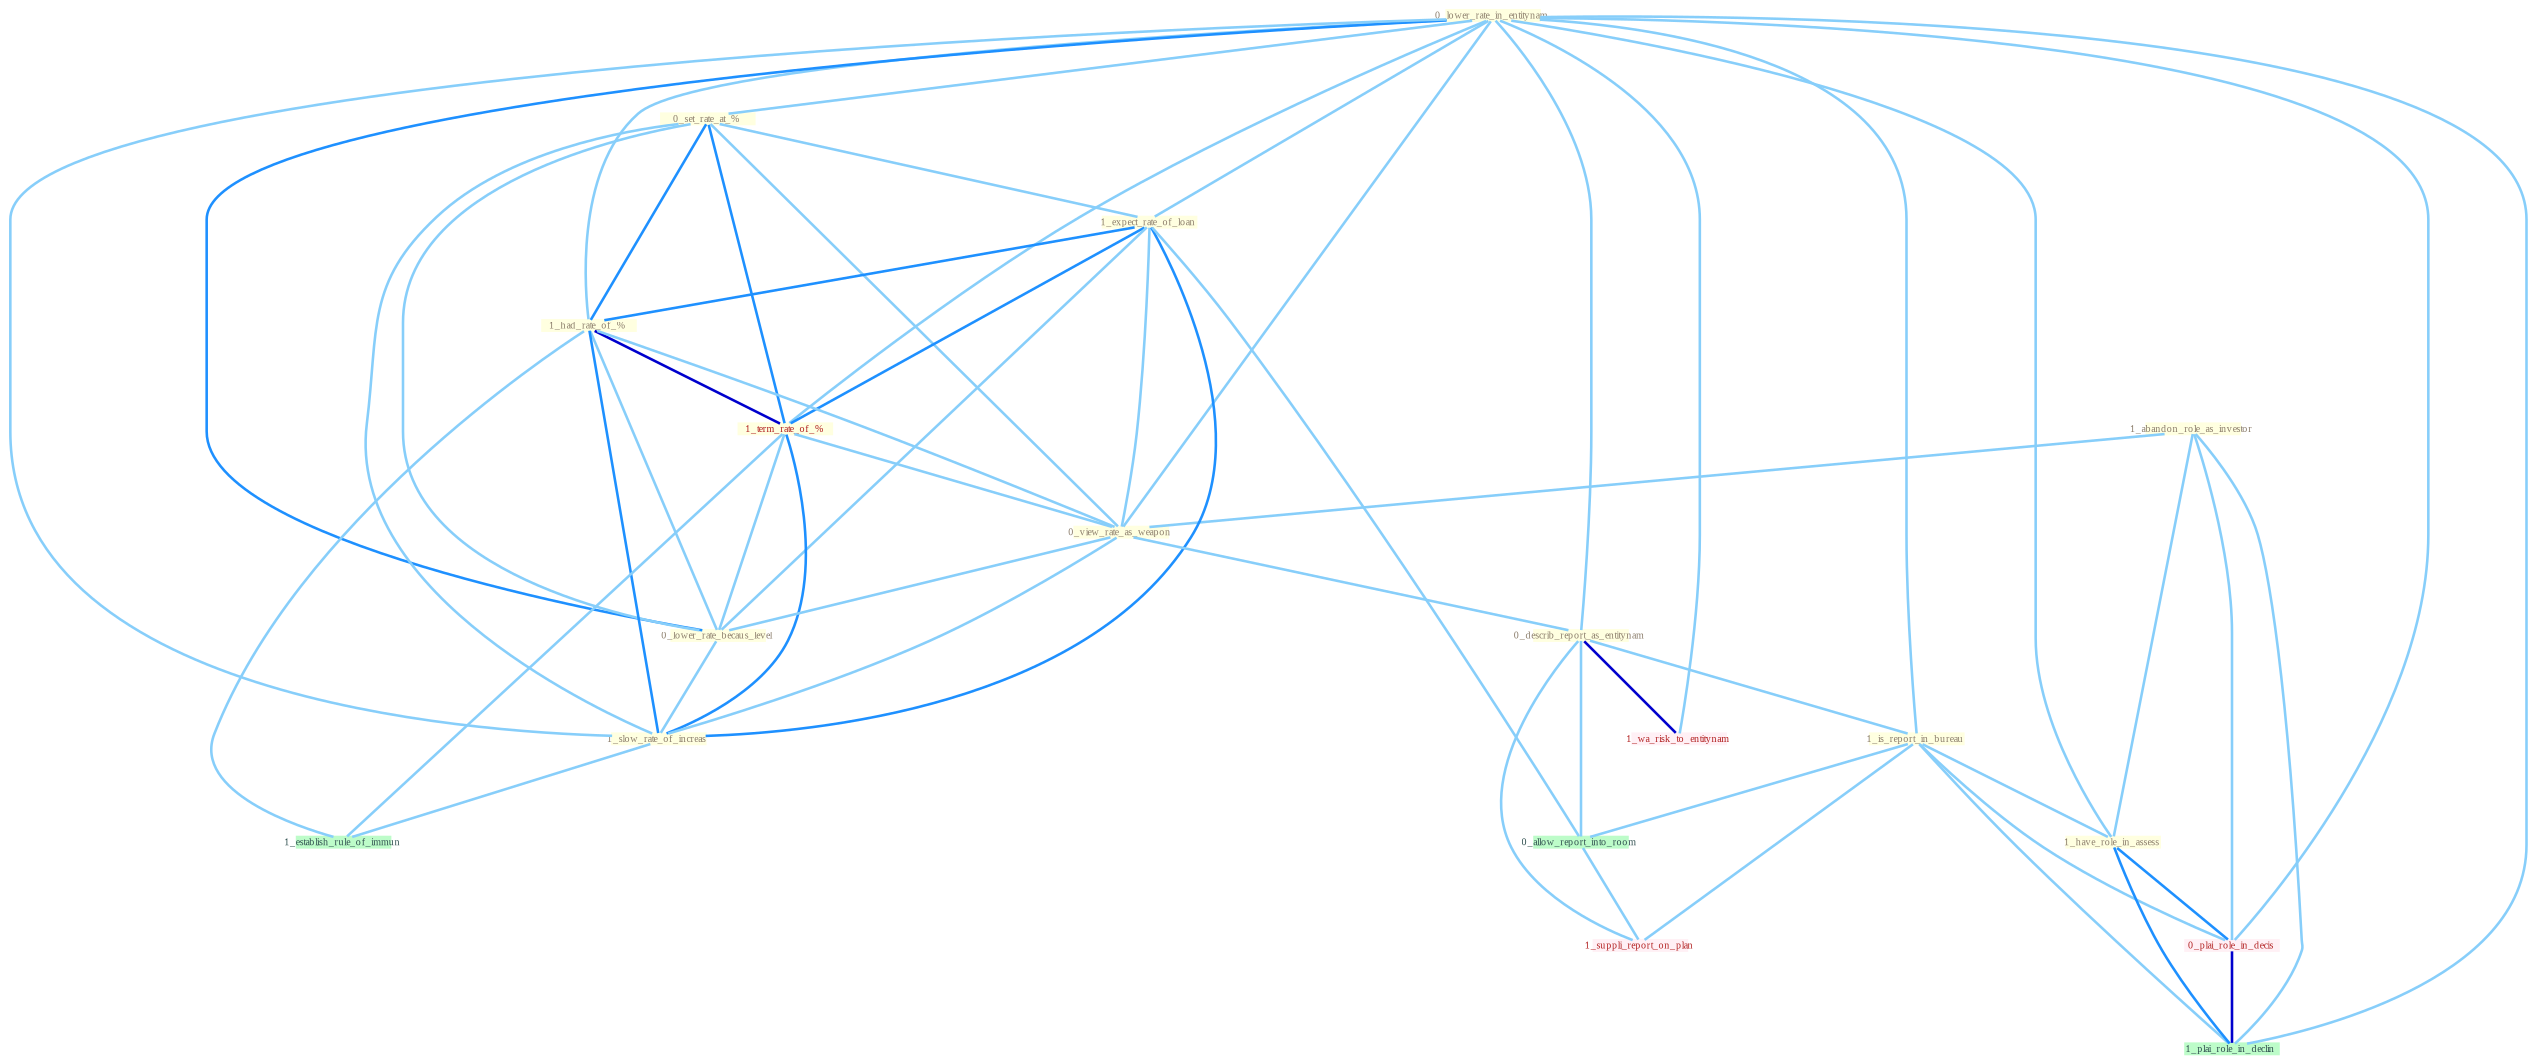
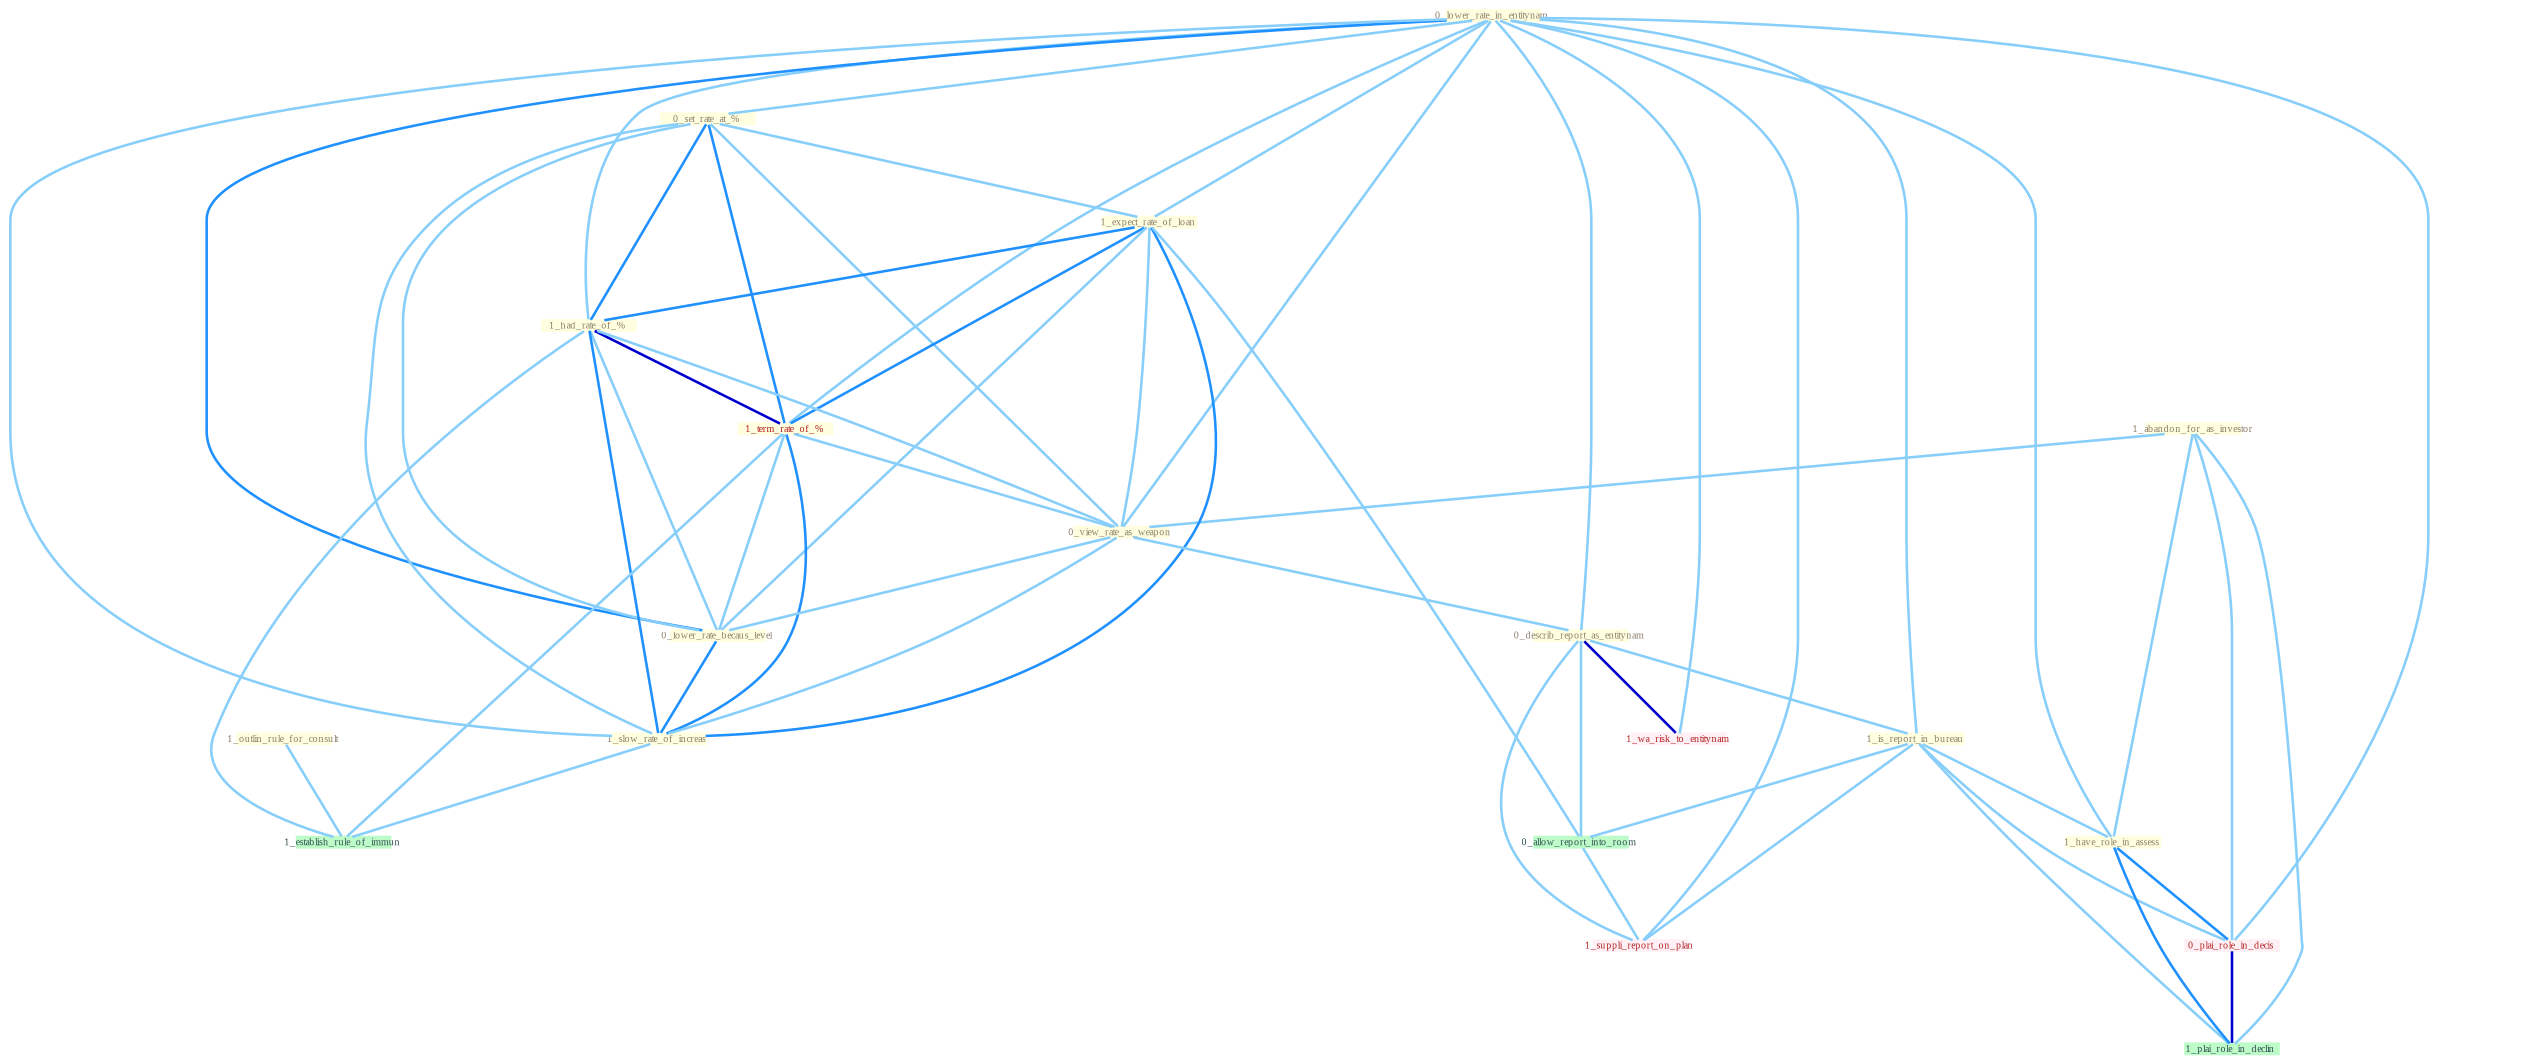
(2514, 195) -> (1798, 414)
(2193, 429) -> (2193, 429)
(688, 687) -> (688, 687)
none -> (284, 739)
